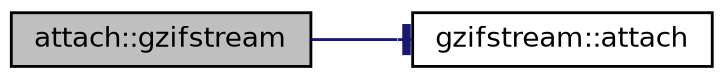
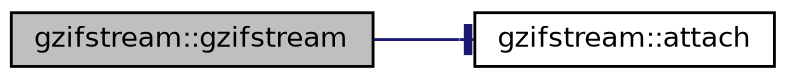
(161, 40) -> (192, 40)
